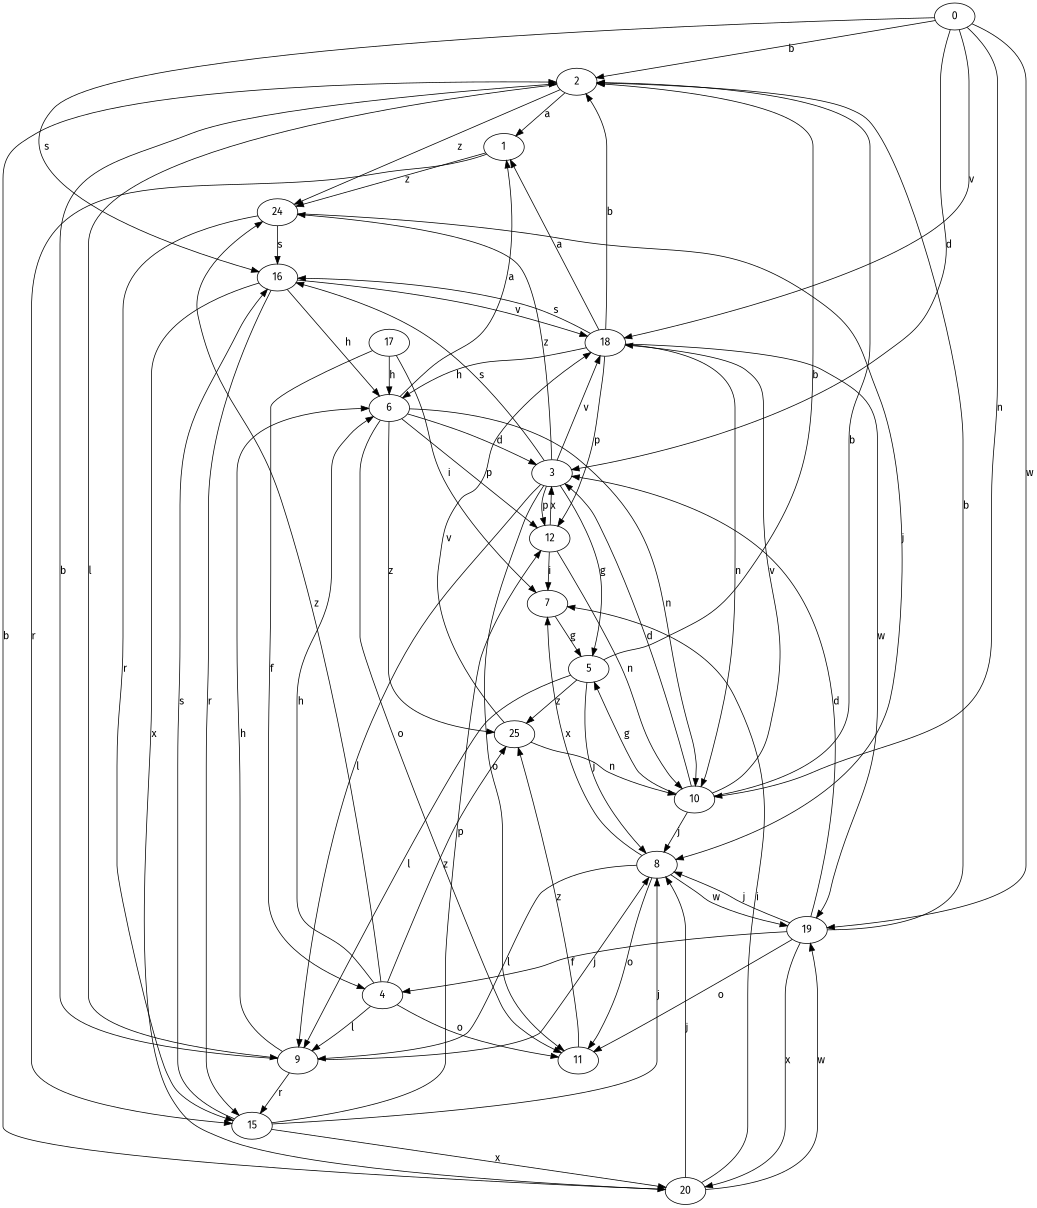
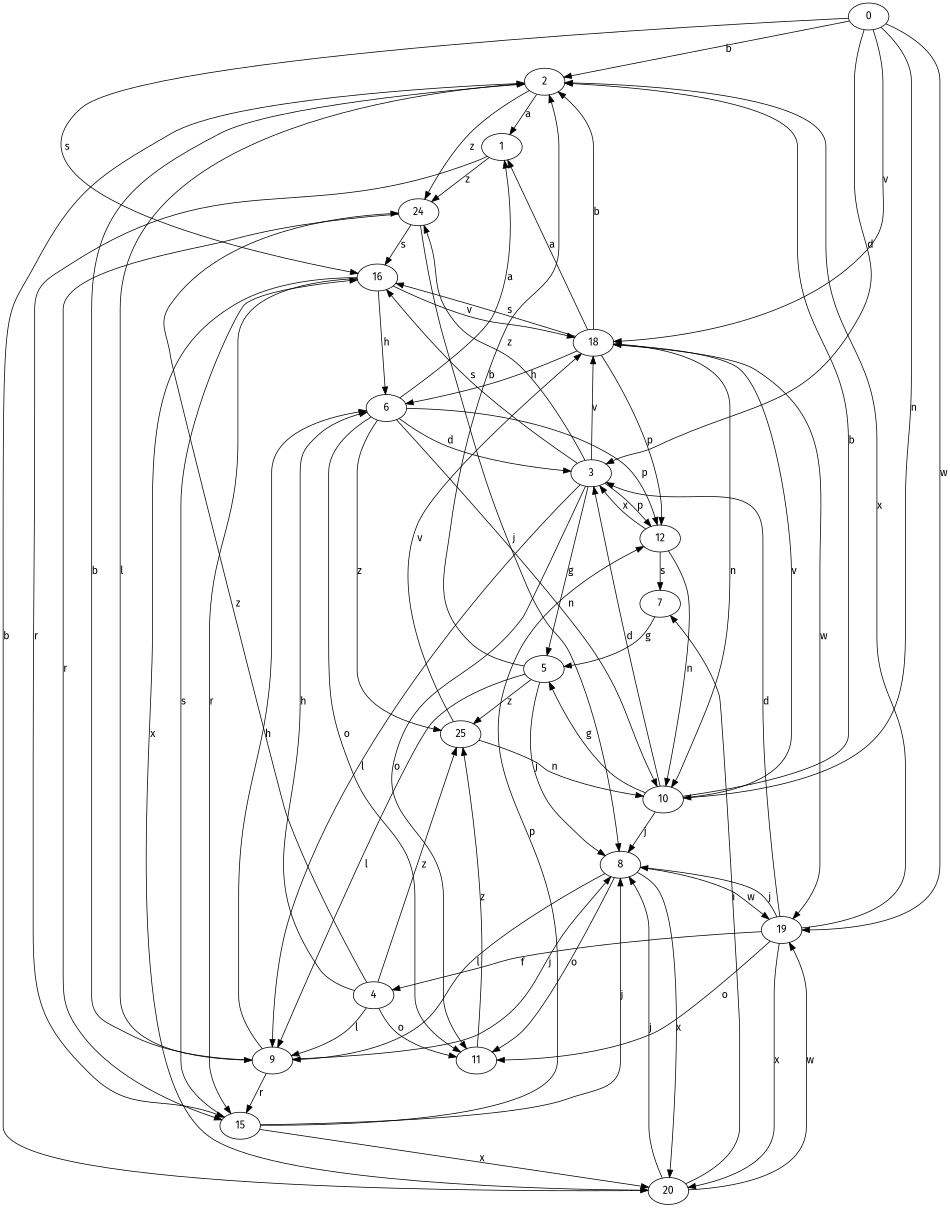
(389, 343) -> none
(966, 506) -> (880, 506)
(550, 571) -> (663, 571)
(570, 759) -> (676, 1007)
